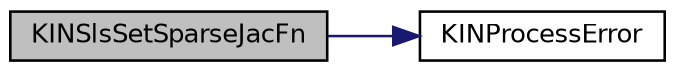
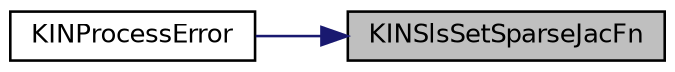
(360, 36) -> (289, 36)
